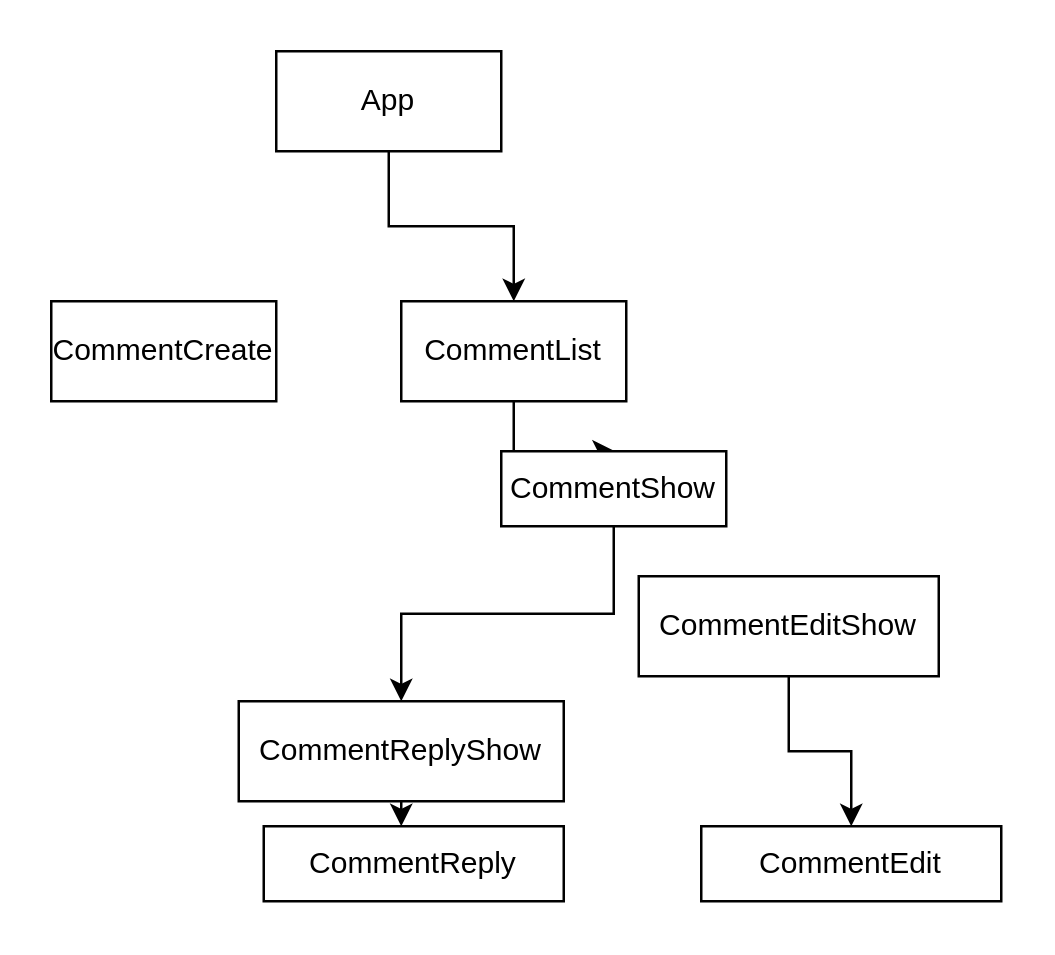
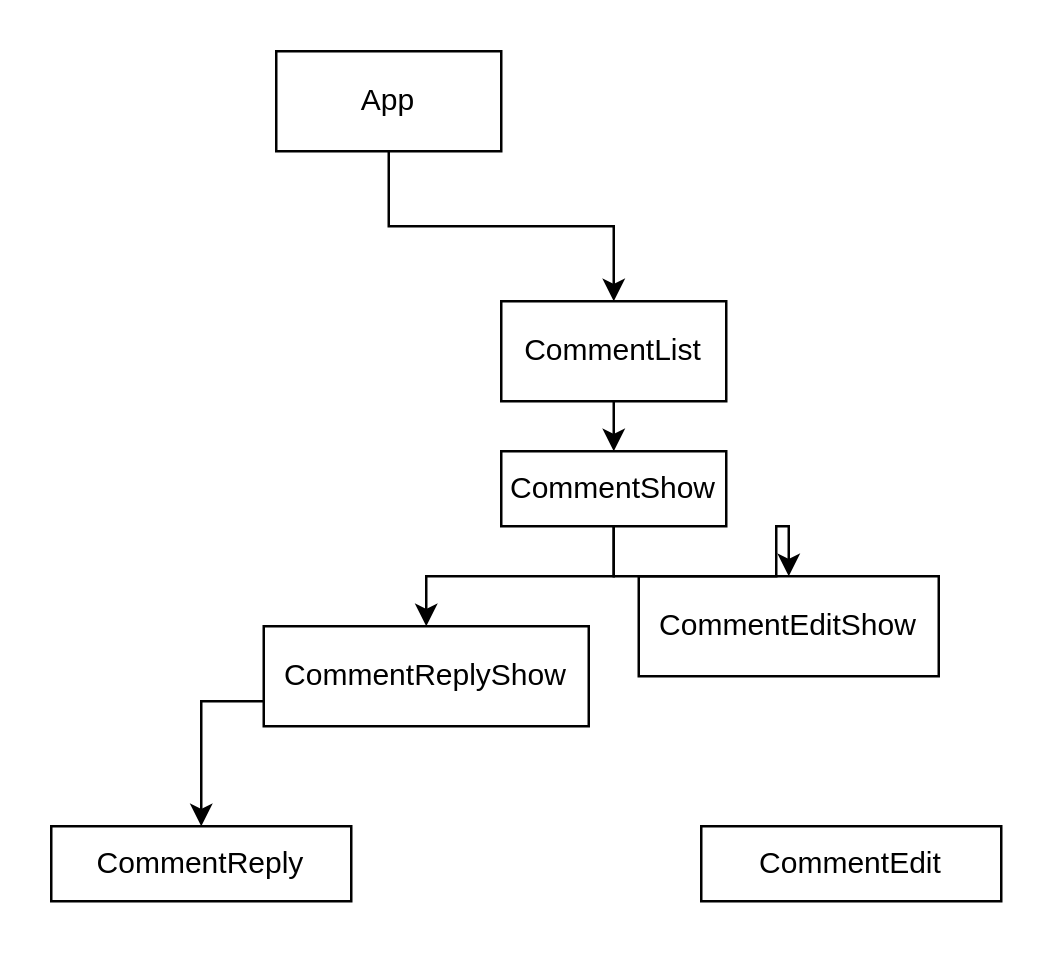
(164, 351) -> none
(514, 351) -> (614, 351)
none -> (776, 530)
(401, 751) -> (426, 676)
(812, 751) -> none
(414, 864) -> (201, 864)
